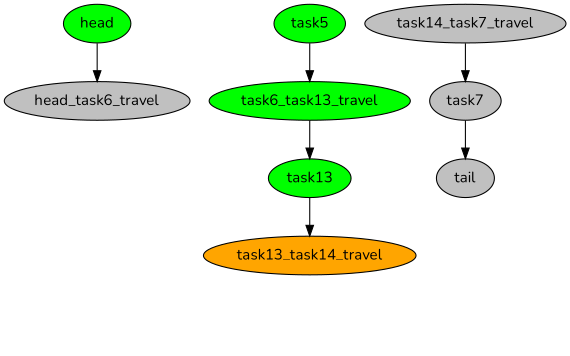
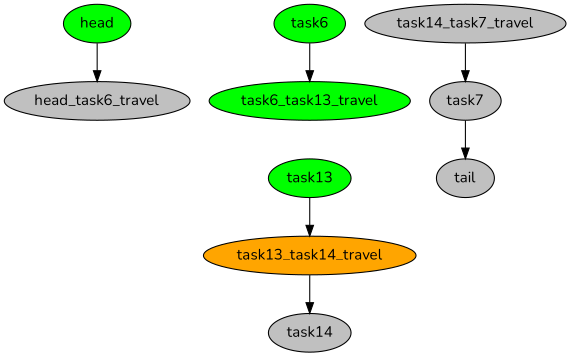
(310, 24) -> (310, 24)
(310, 134) -> none
none -> (310, 333)
